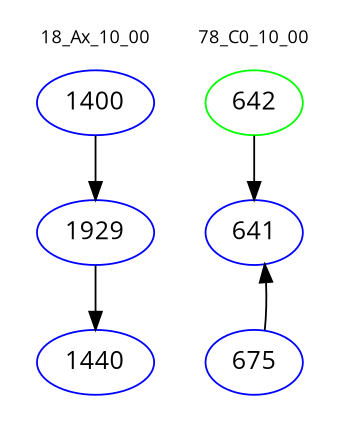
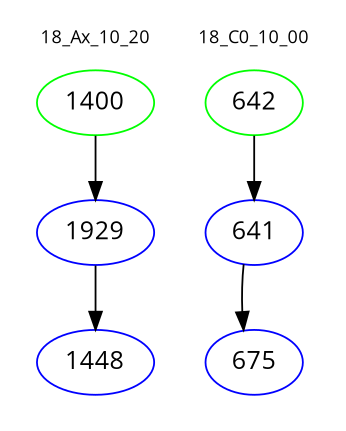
(96, 39) -> (96, 39)
(254, 39) -> (254, 39)
(96, 103) -> (96, 103)
(266, 306) -> (242, 288)
(96, 362) -> (96, 362)
